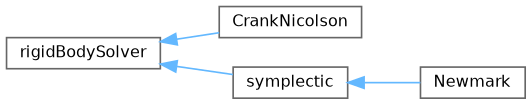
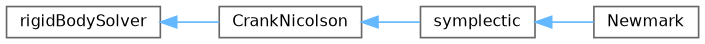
(205, 71) -> (399, 22)
